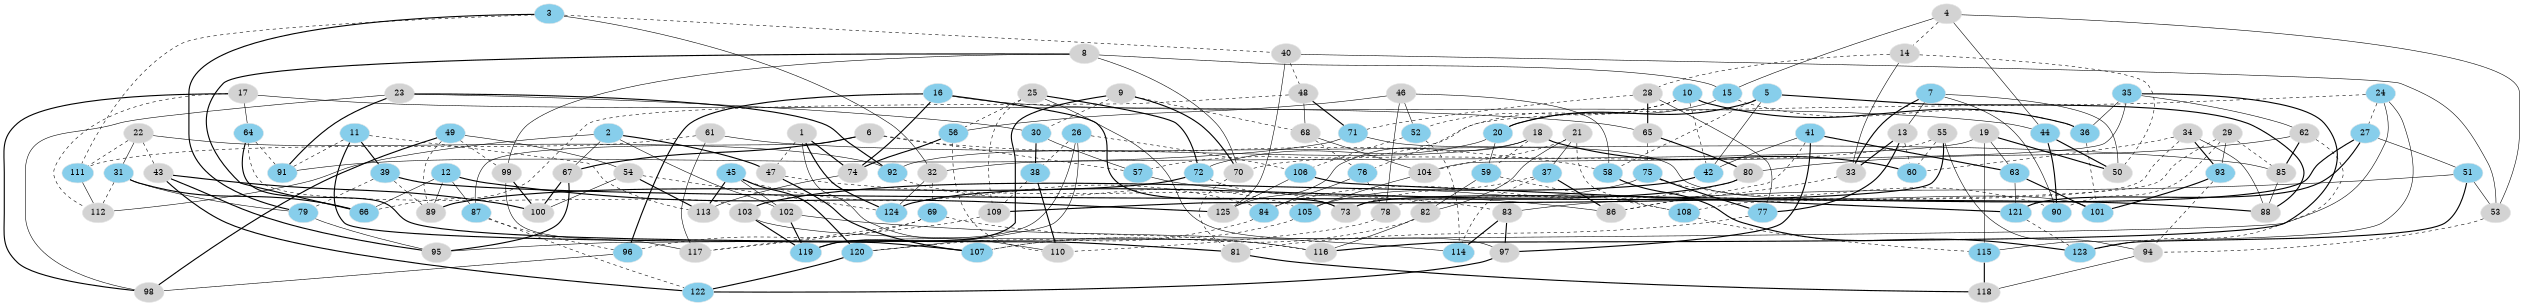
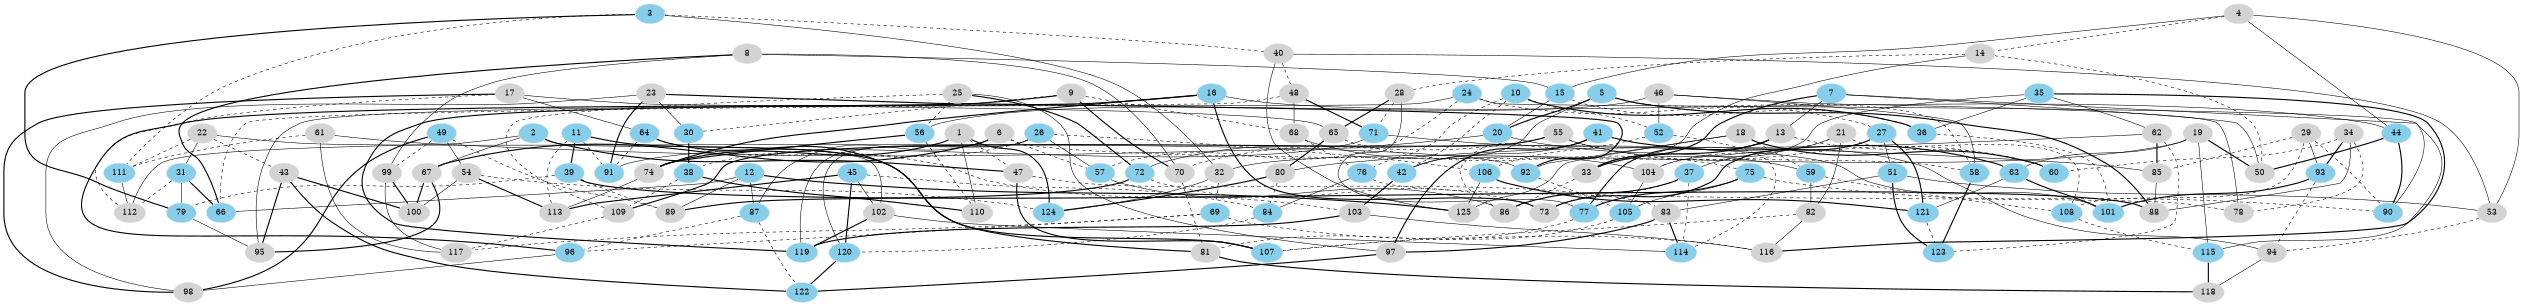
(1086, 155) -> (1080, 159)
(1195, 244) -> none
